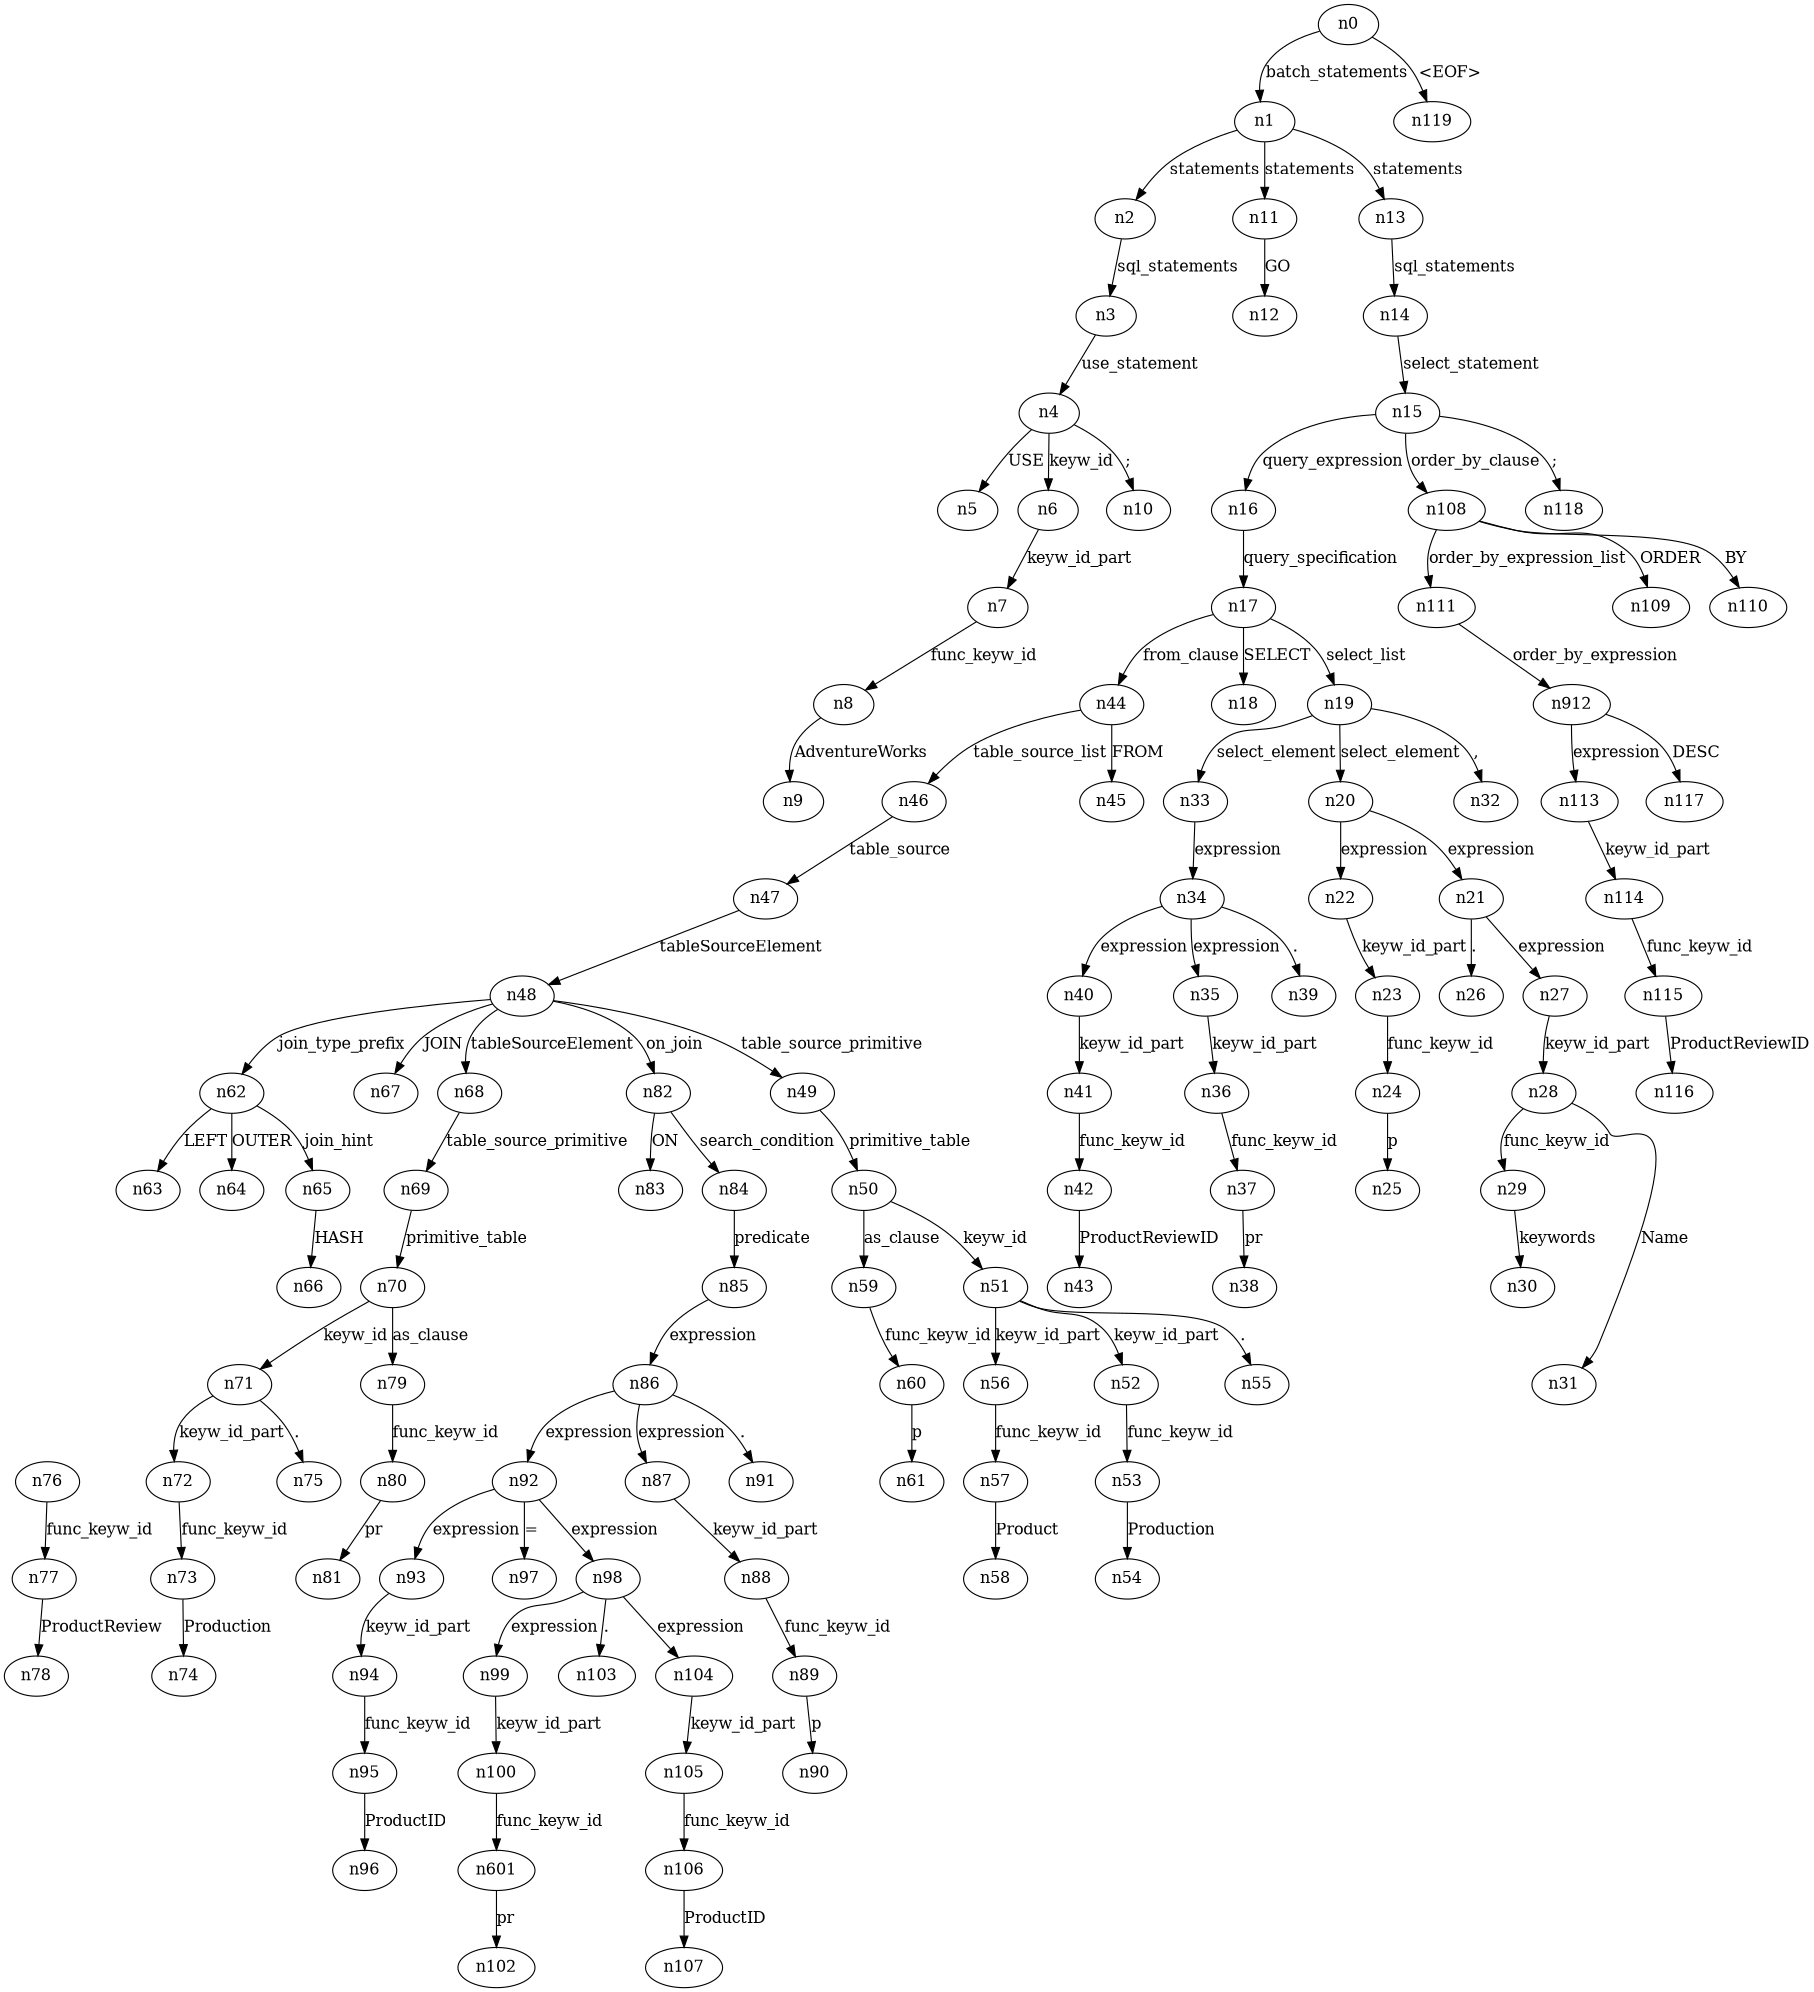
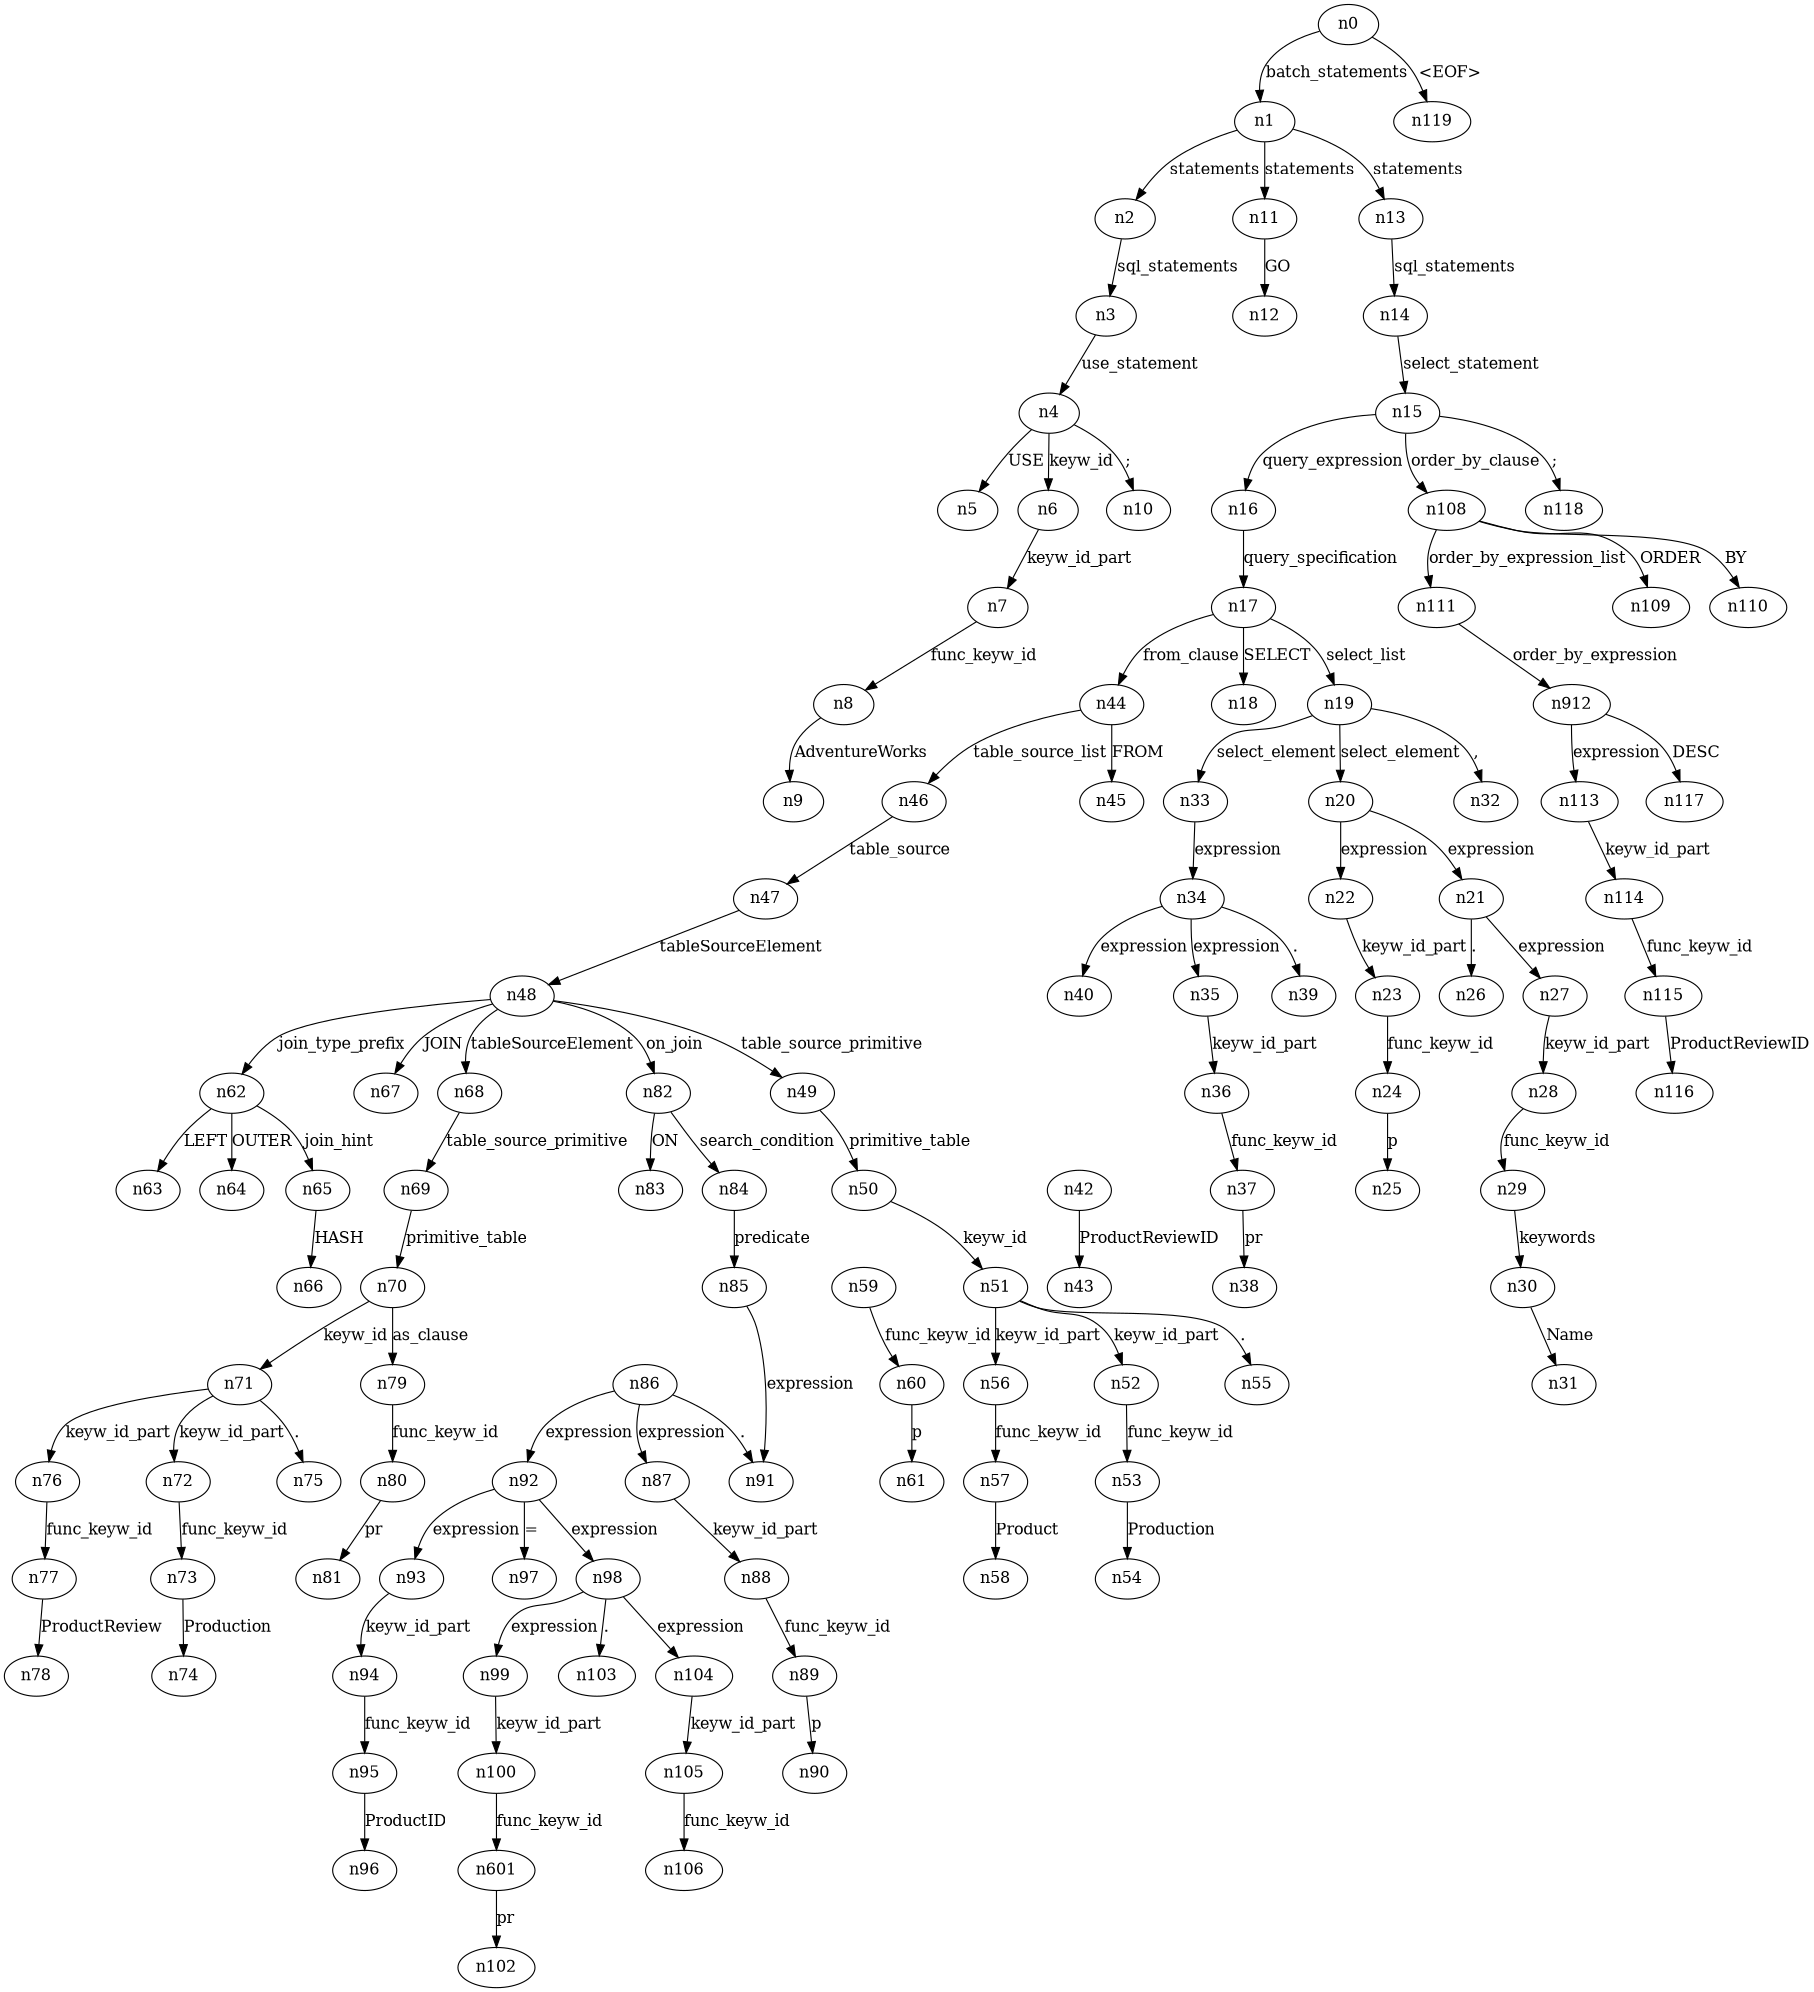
(1079, 1093) -> none
(1647, 1208) -> (1541, 1331)
(864, 1233) -> none
(676, 1321) -> (765, 1377)
none -> (120, 1404)
(684, 1968) -> none
